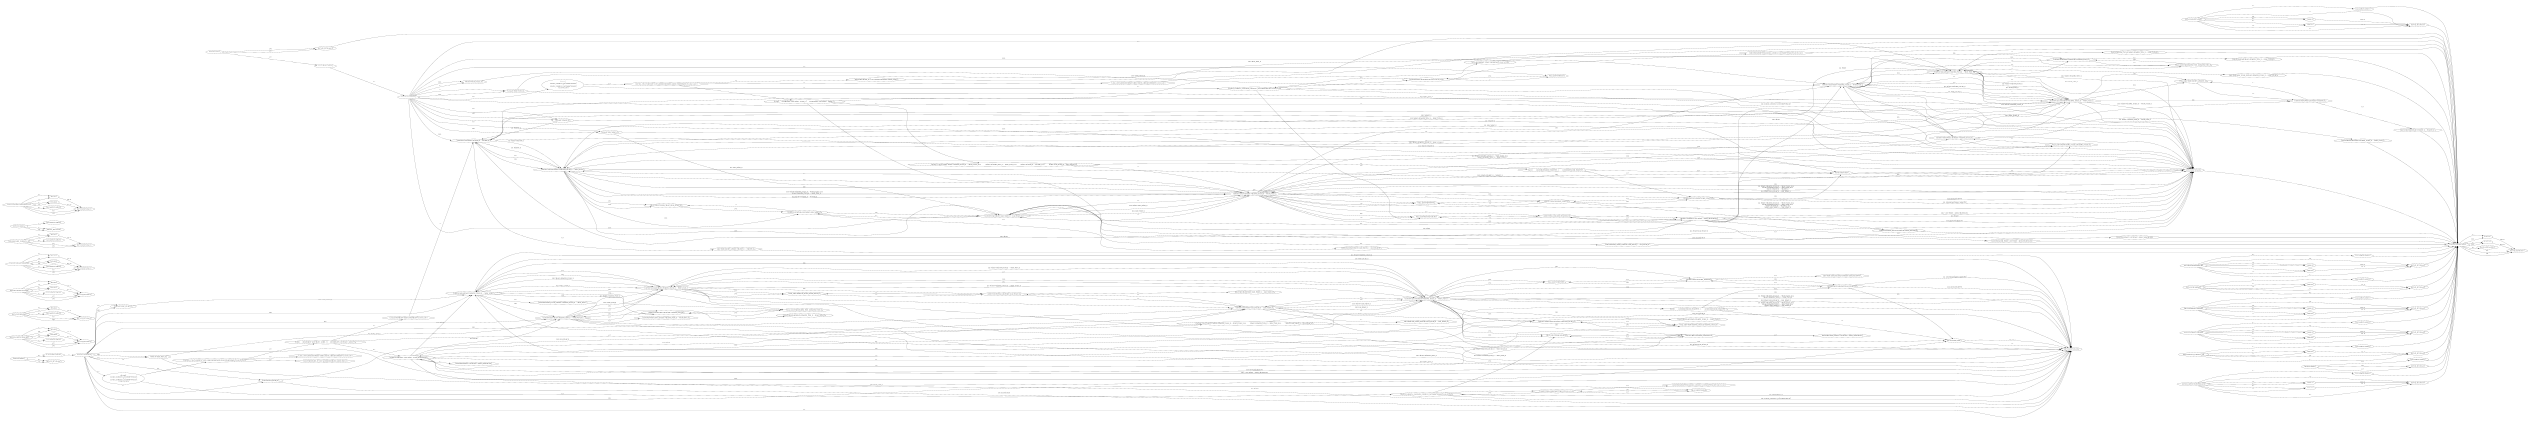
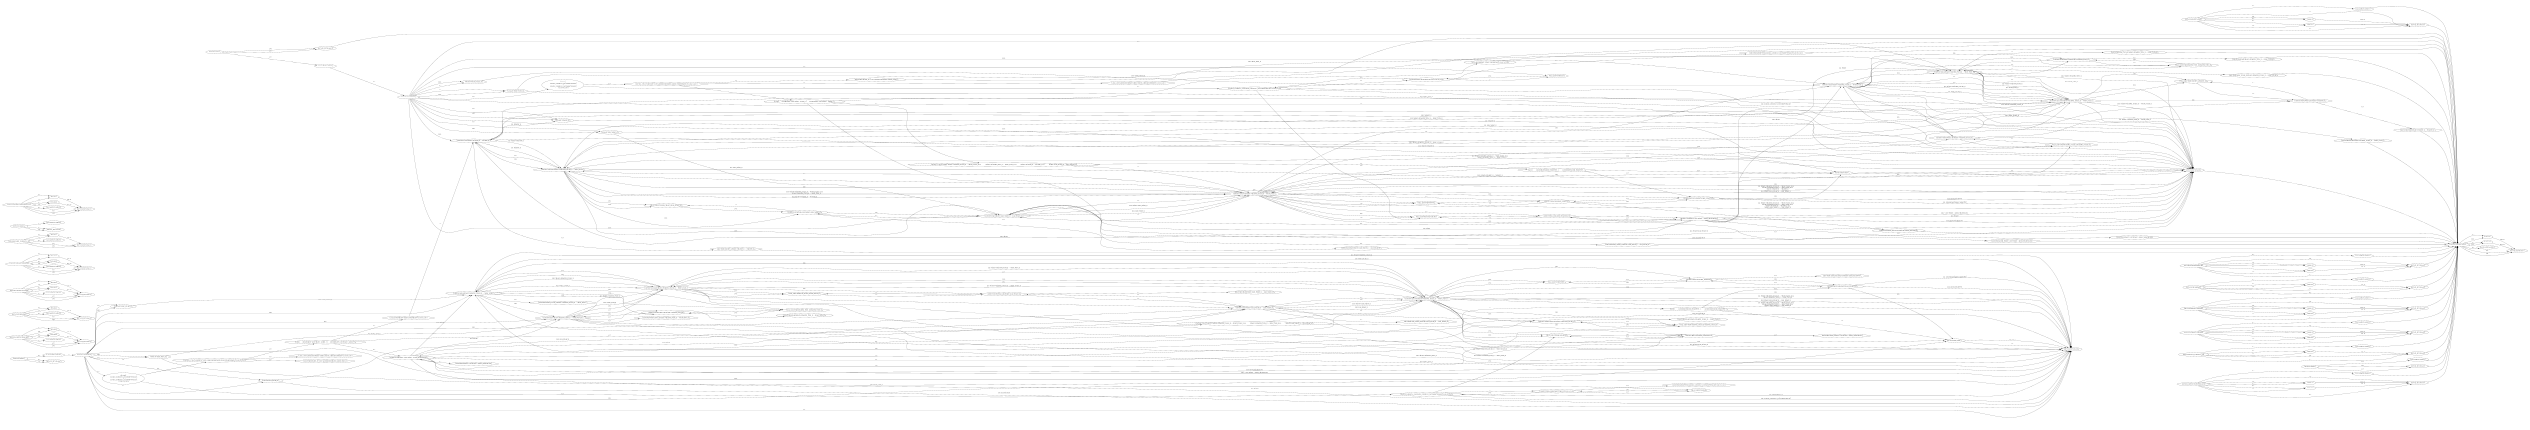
(520, 131) -> (519, 125)
